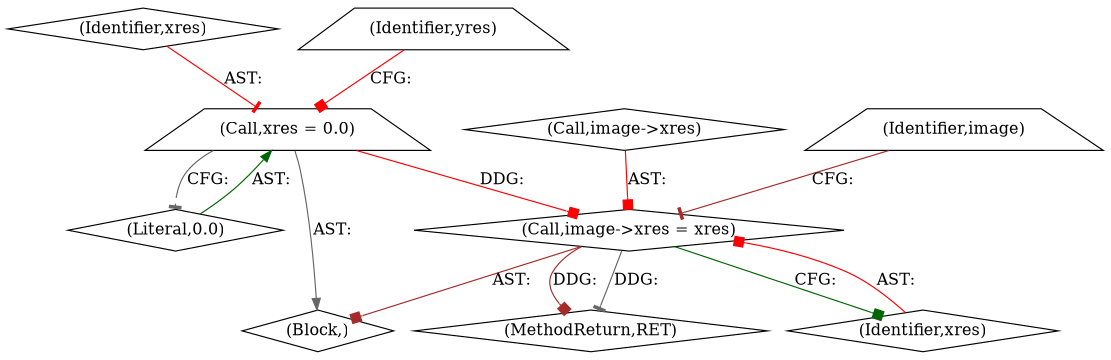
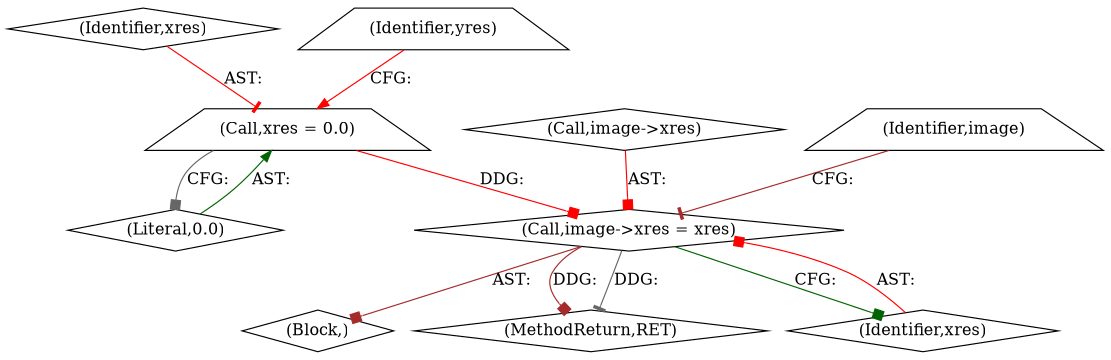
(365, 76) -> (365, 76)
(189, 170) -> (189, 170)
(309, 224) -> none
